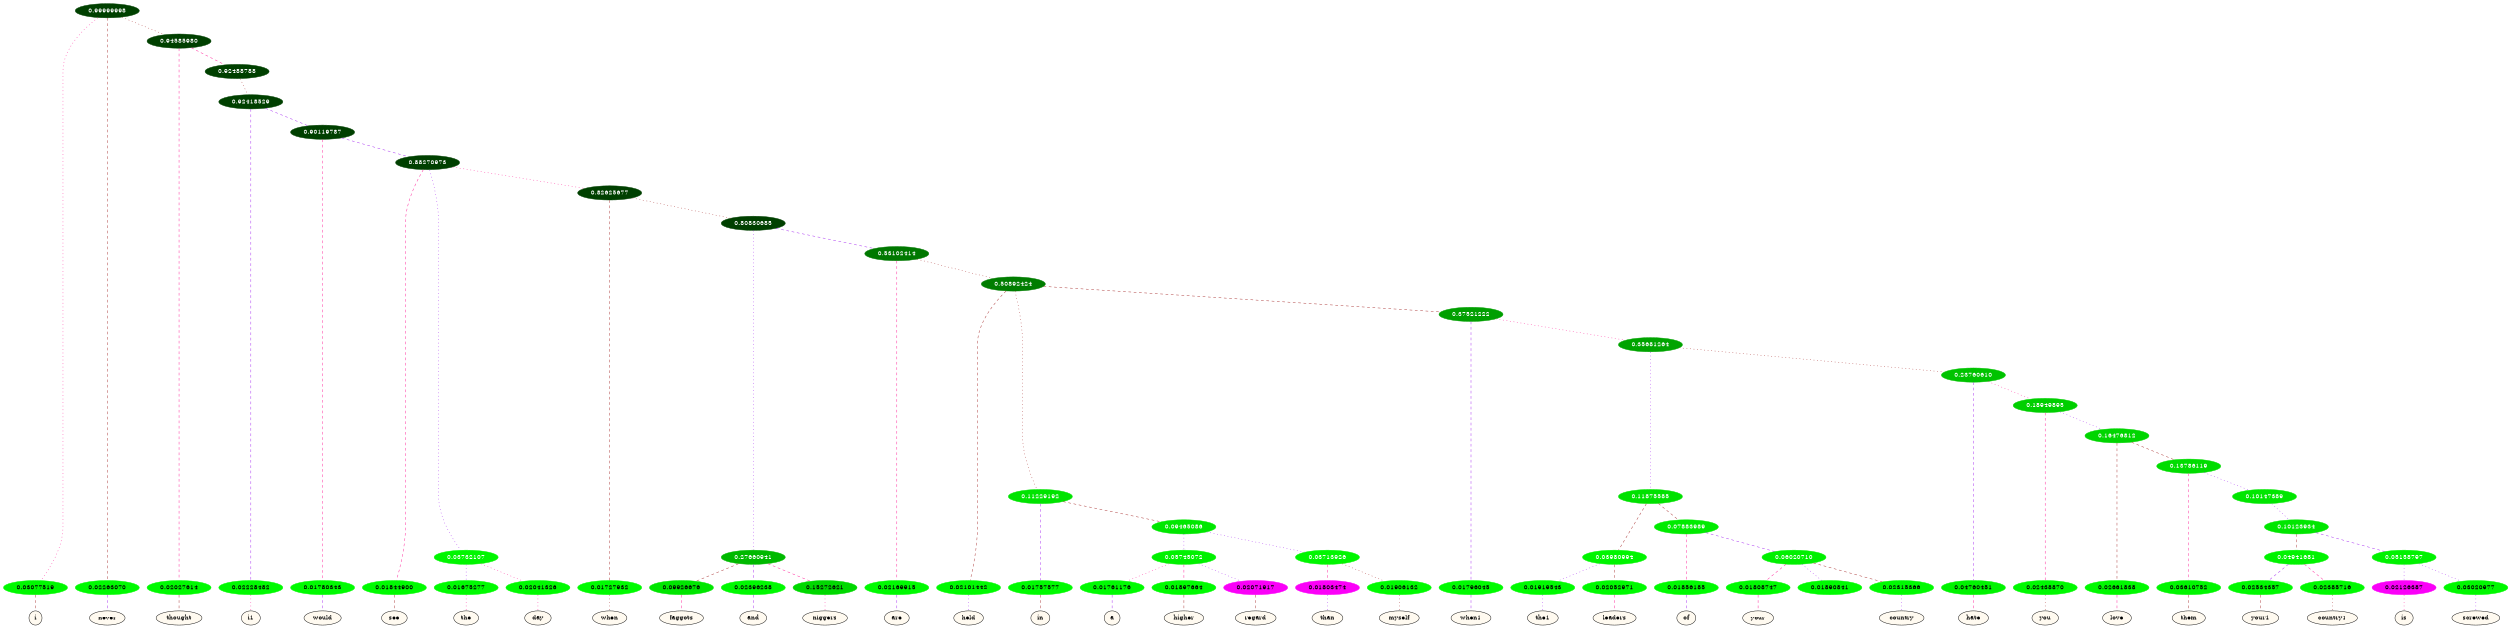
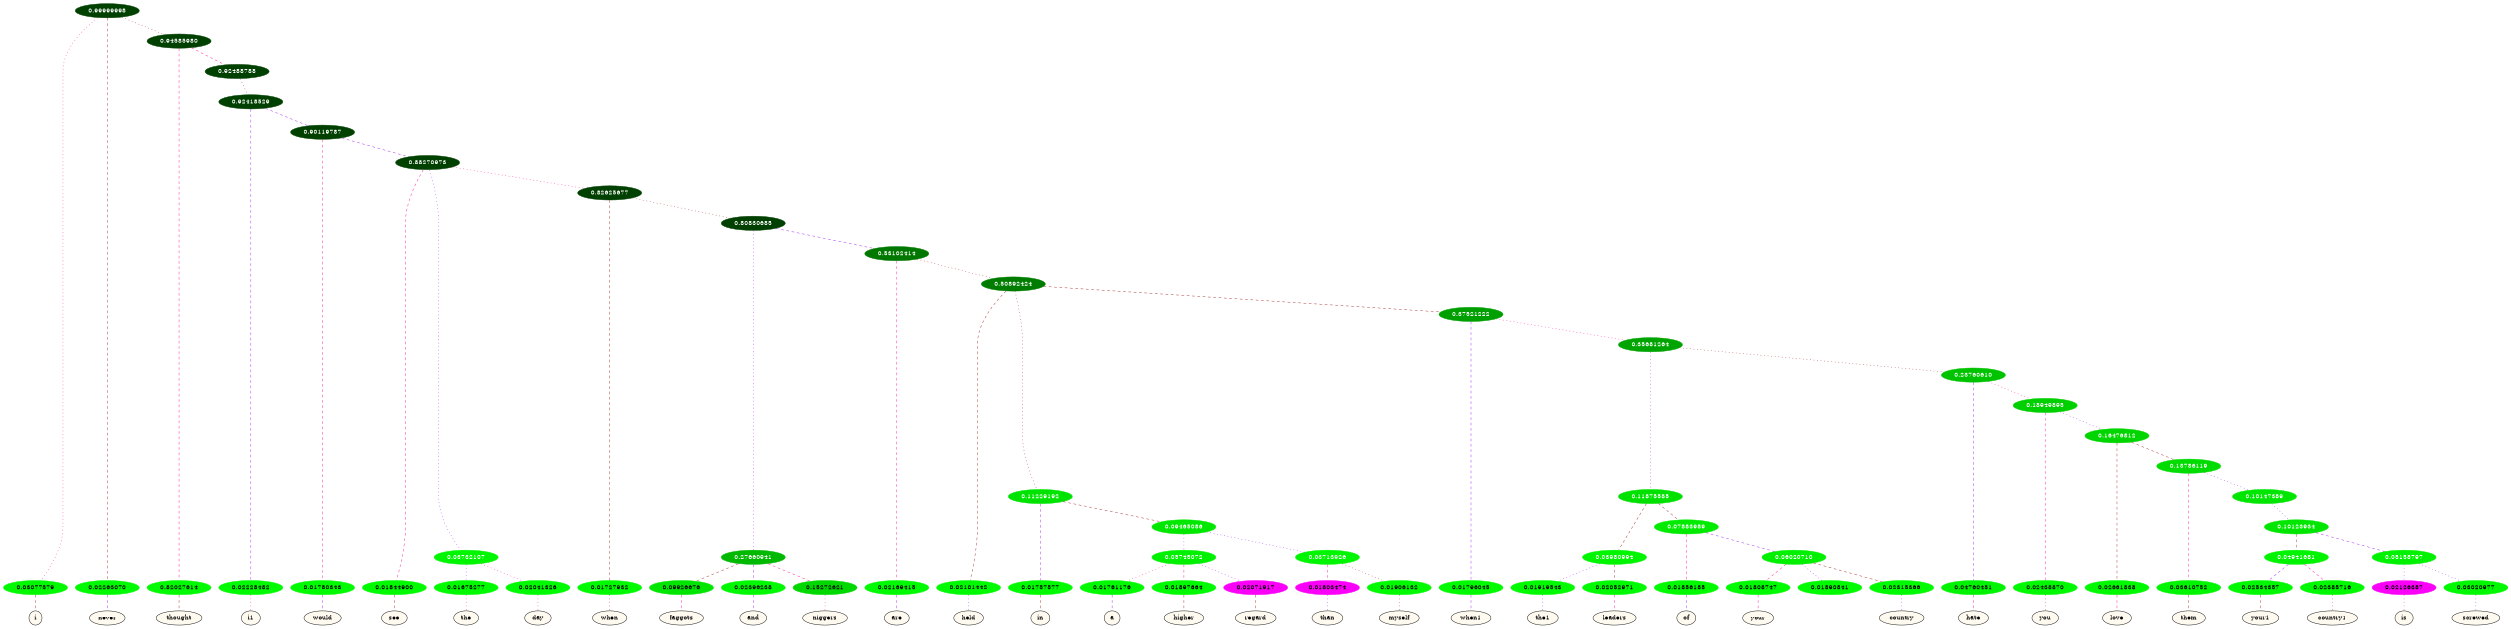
(35, 588) -> (35, 588)
(179, 588) -> (179, 588)
(897, 588) -> (897, 588)
